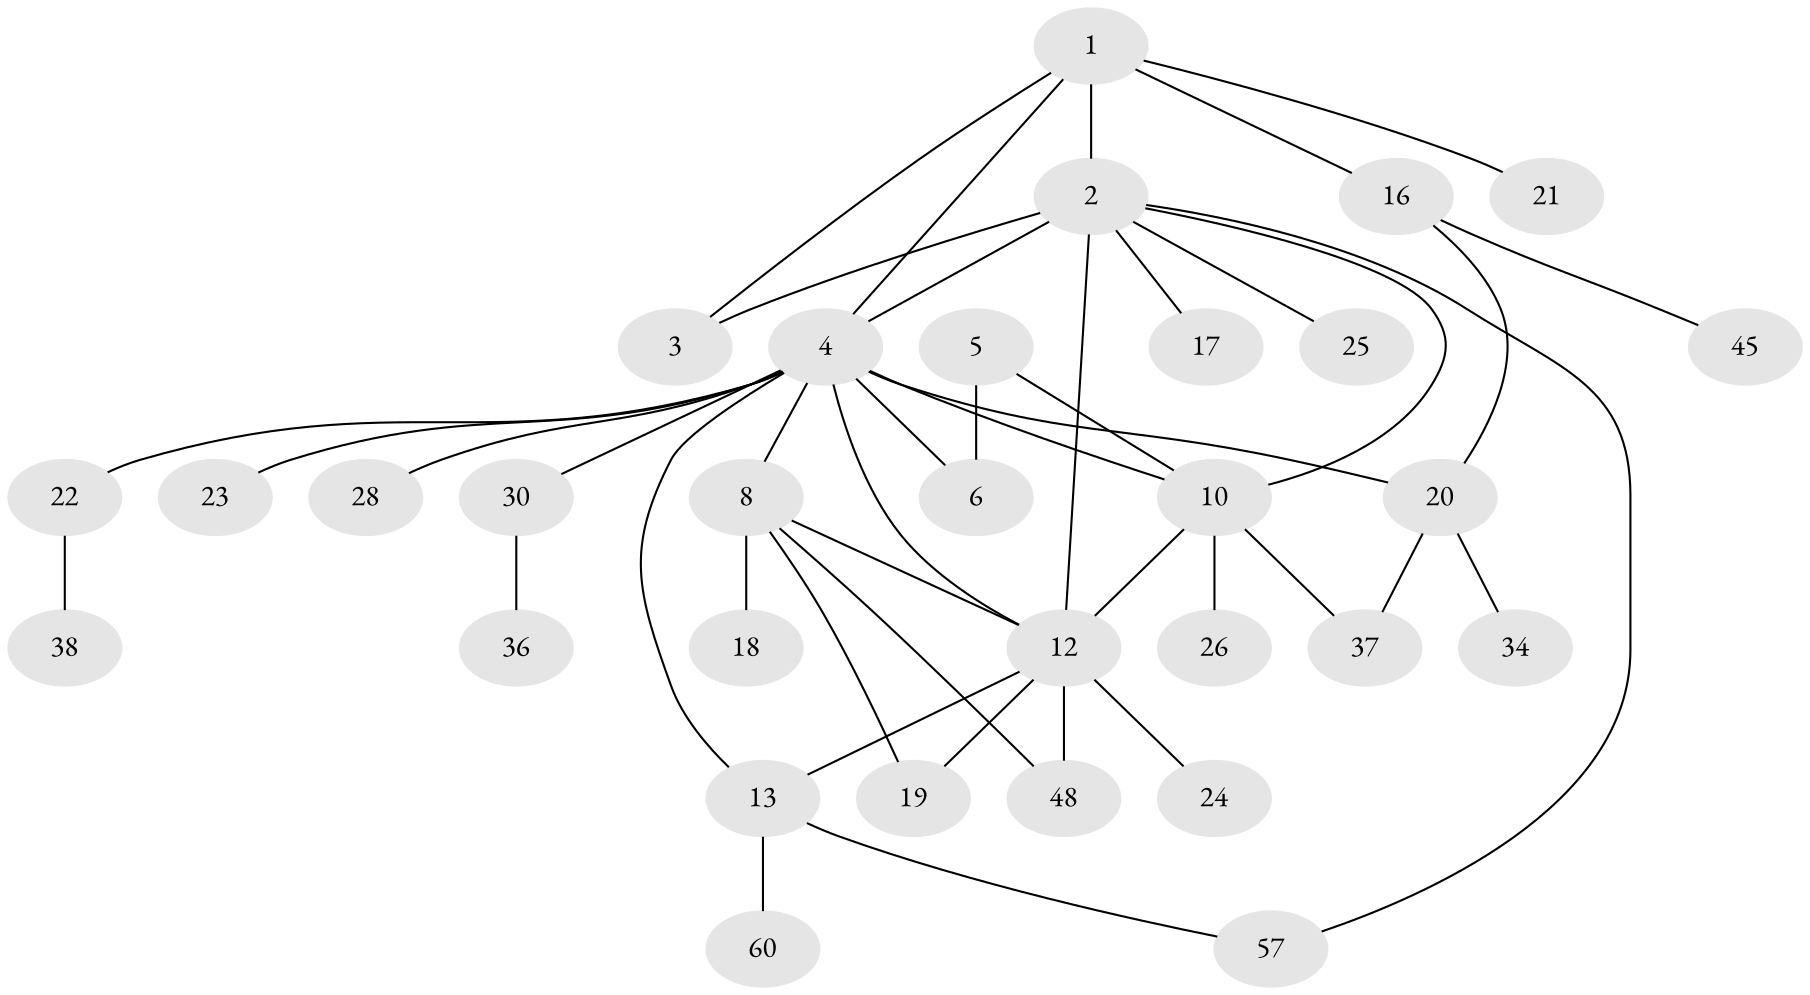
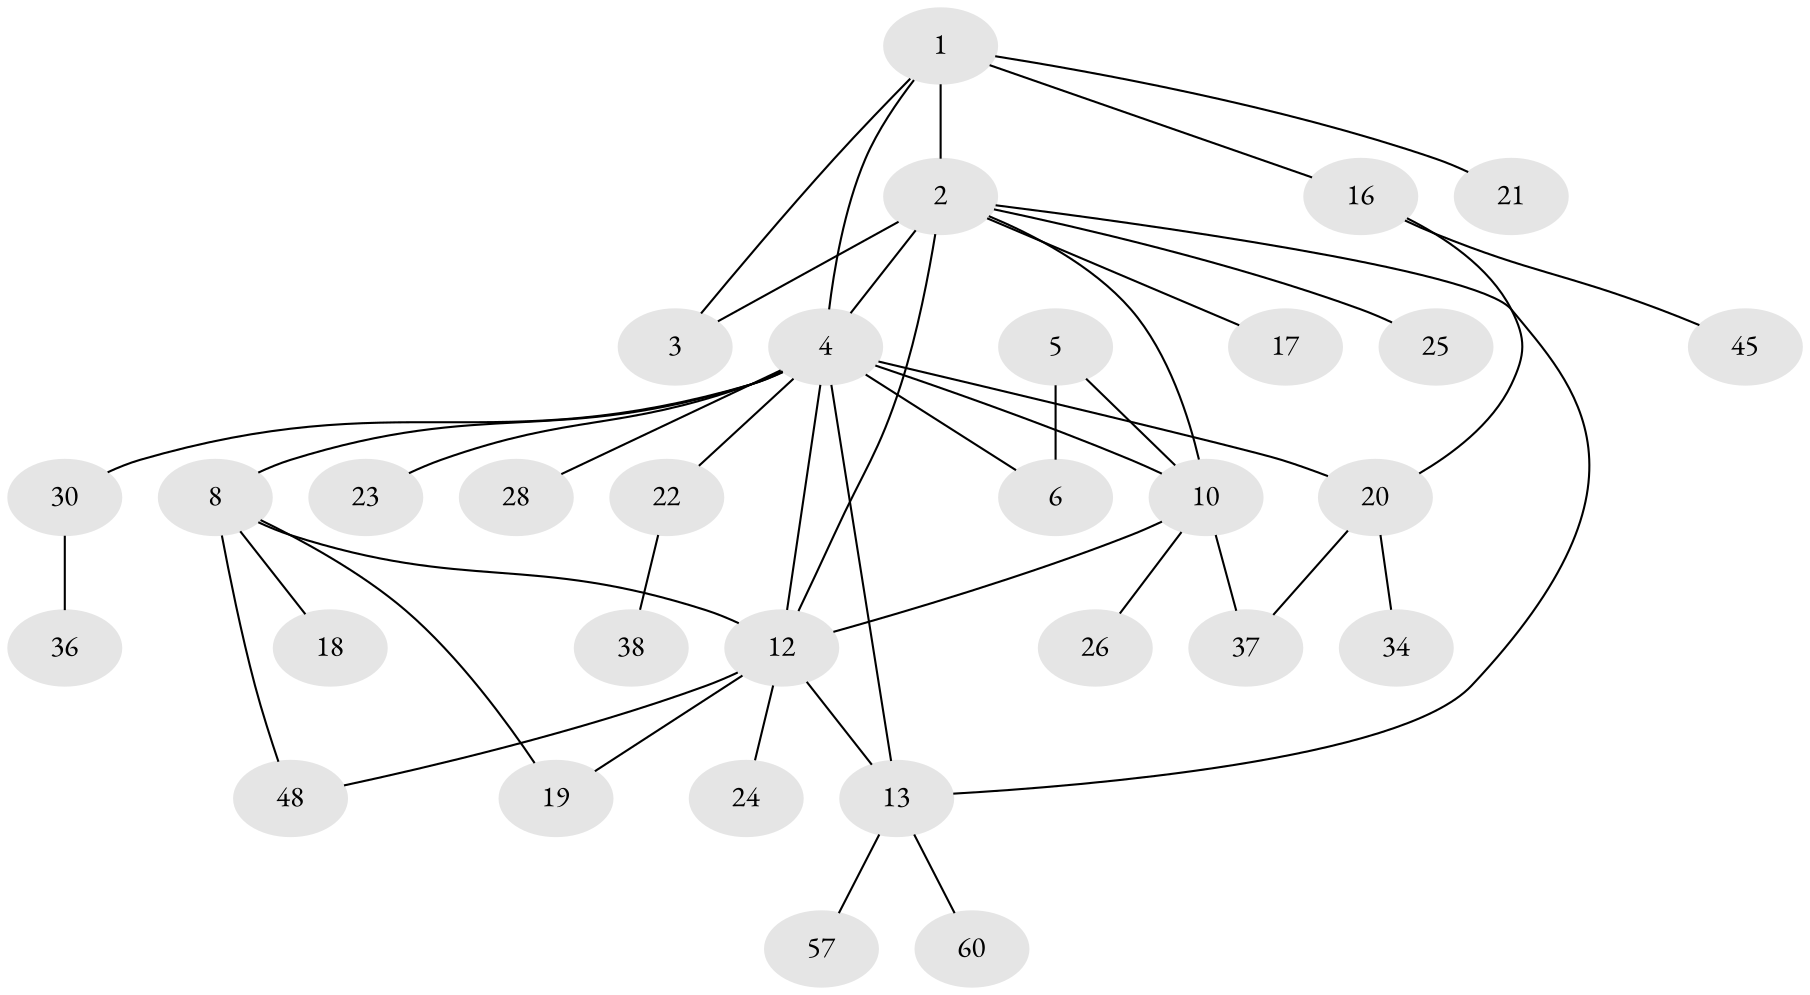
(1630, 493) -> (1583, 507)
